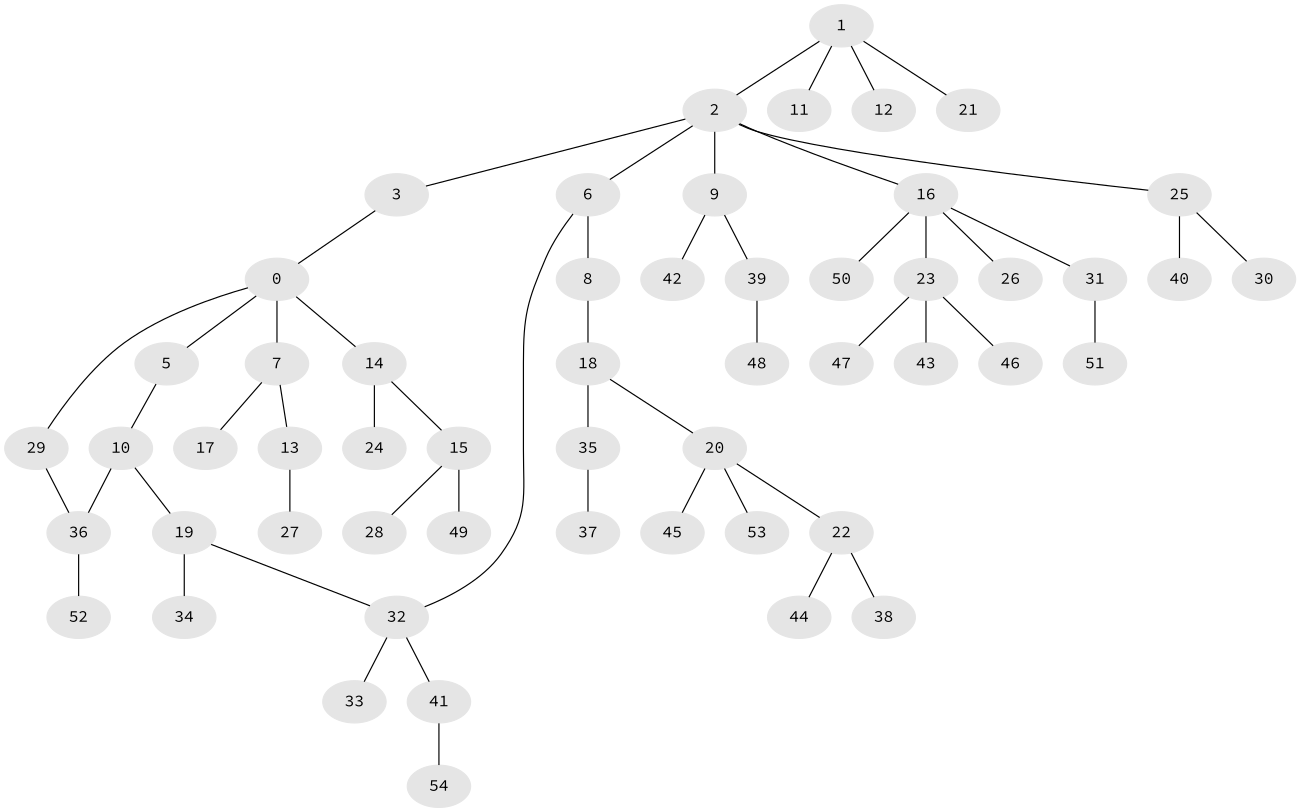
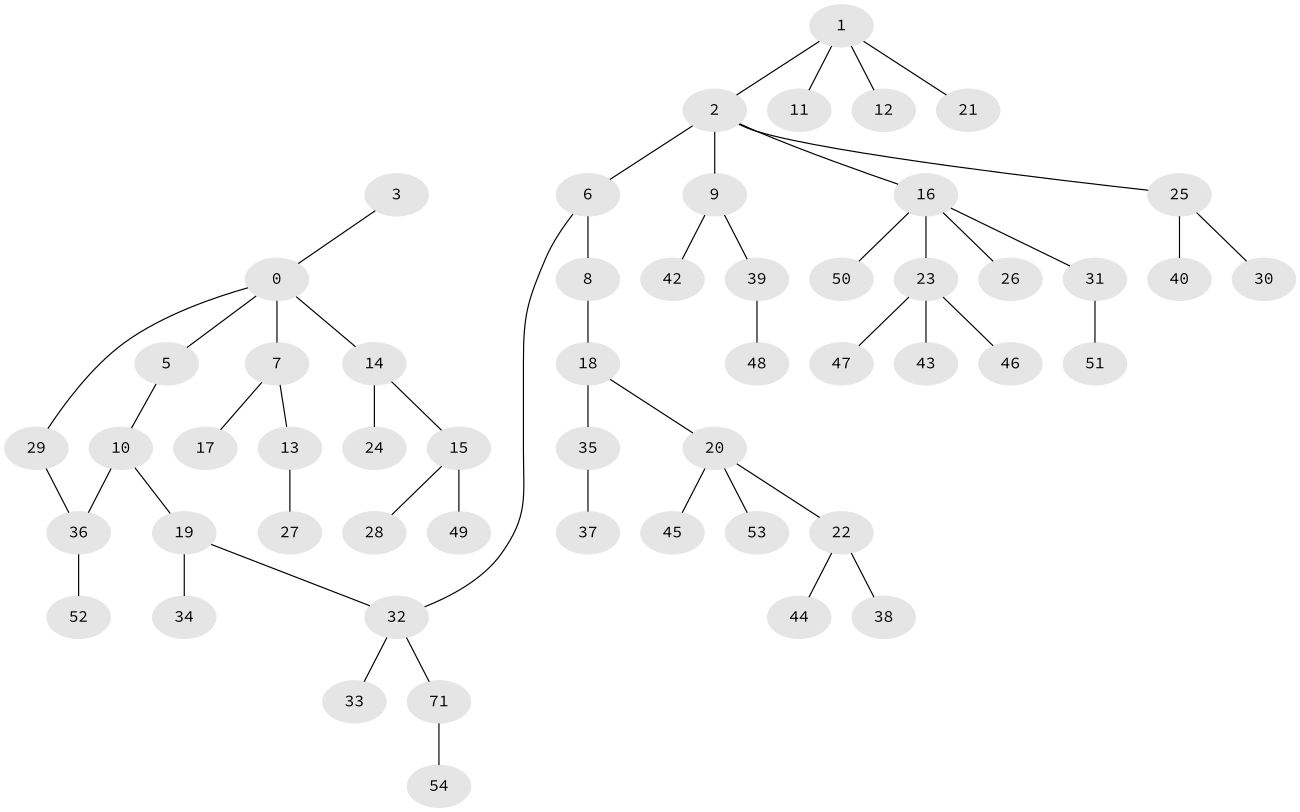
(556, 153) -> none
(439, 702) -> (439, 702)
